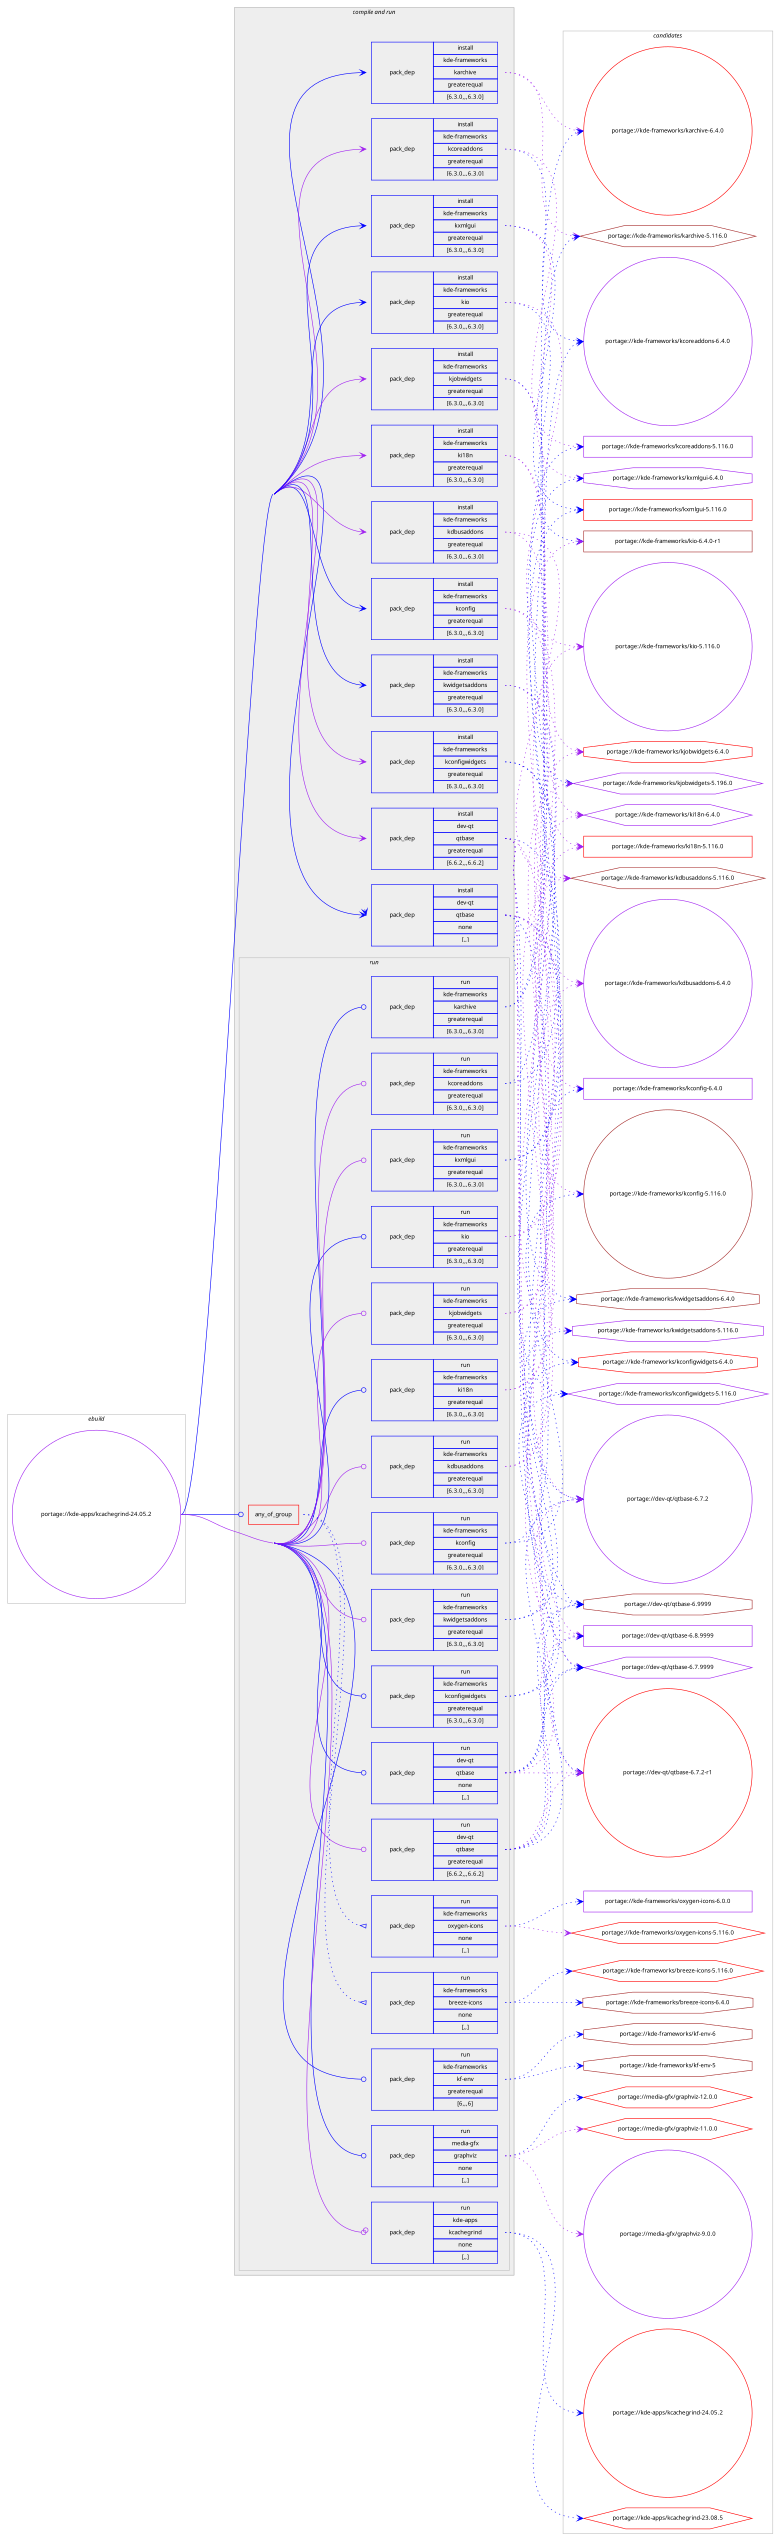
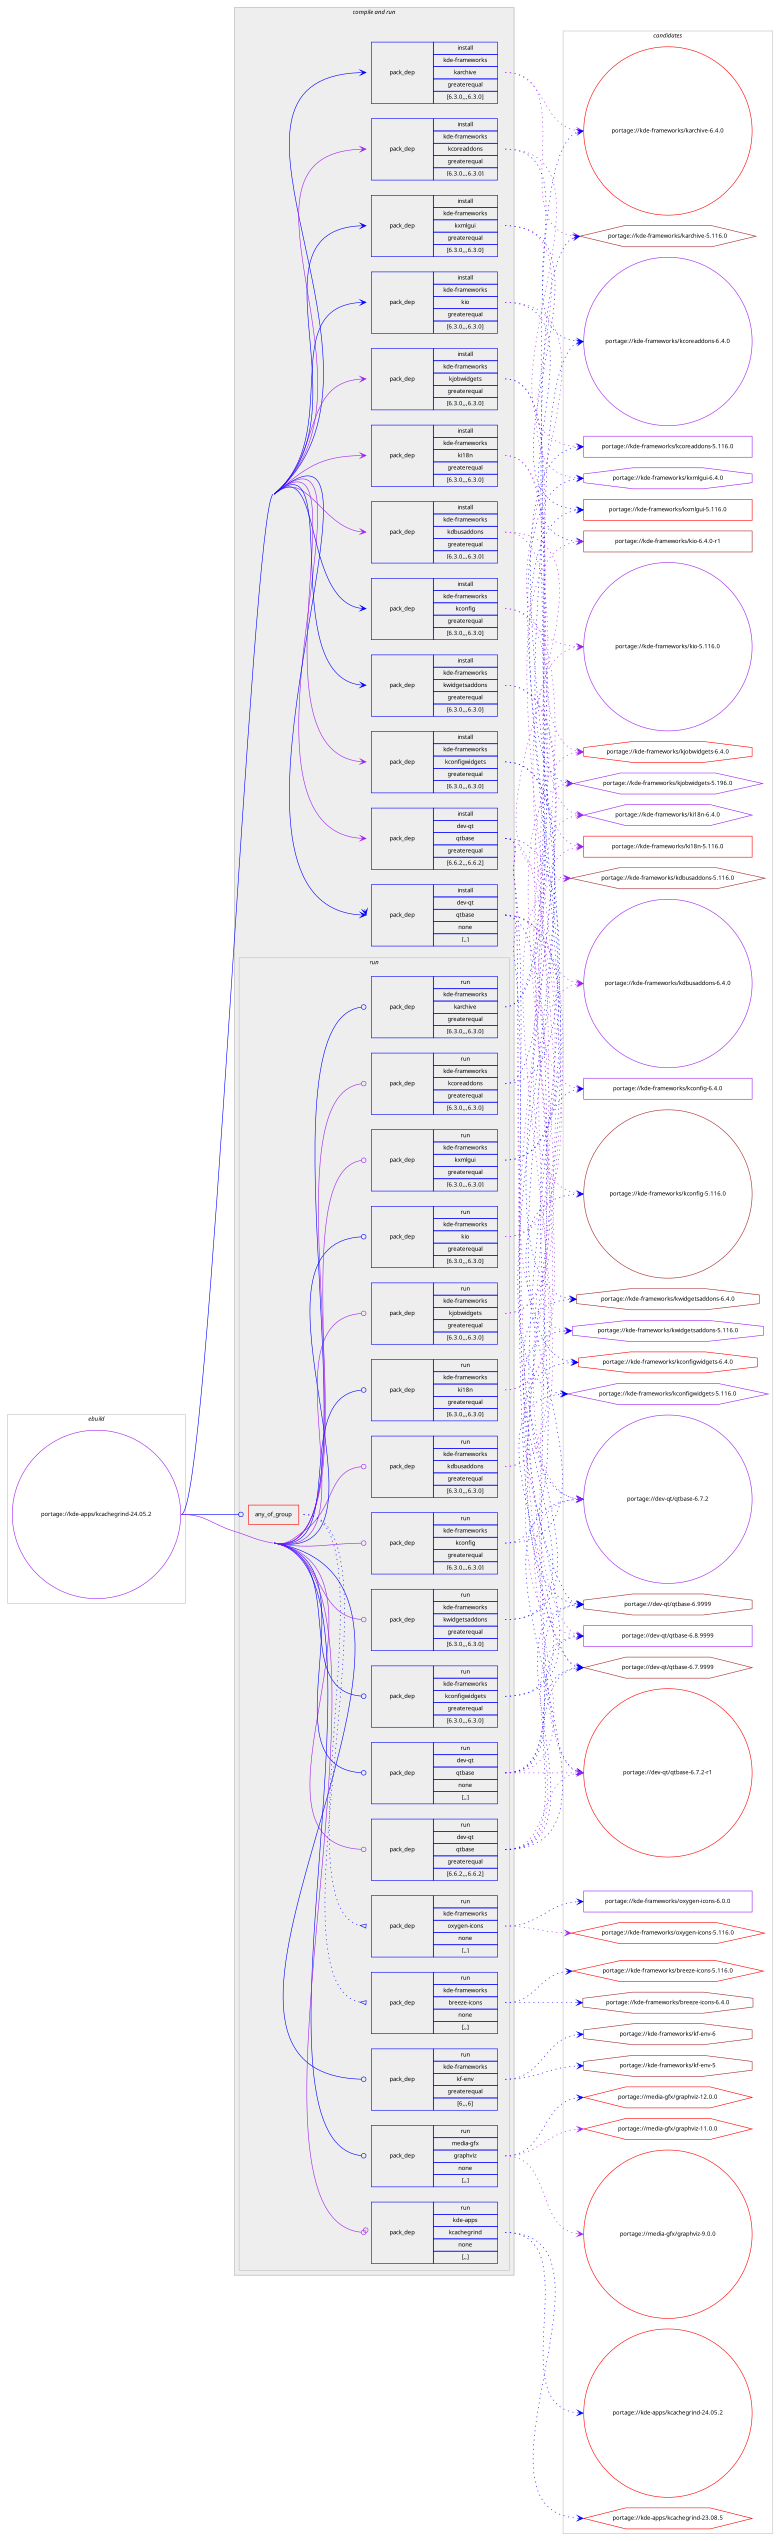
(668, 1668) -> (668, 1668)
(668, 2234) -> (668, 2234)
